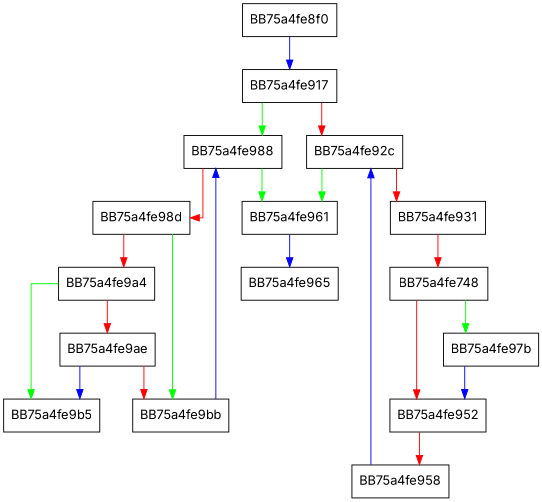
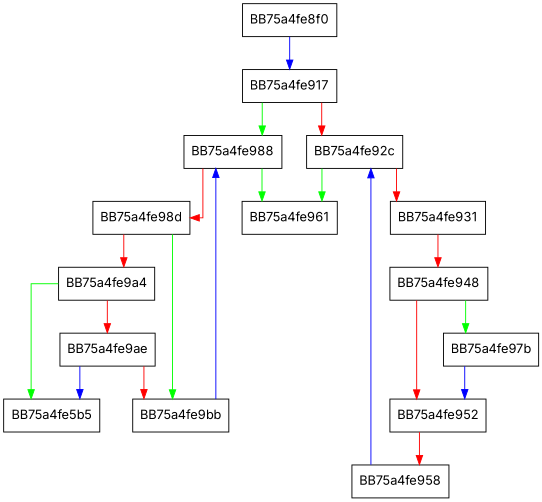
(290, 284) -> none
(439, 284) -> (439, 284)
(52, 416) -> (52, 416)
